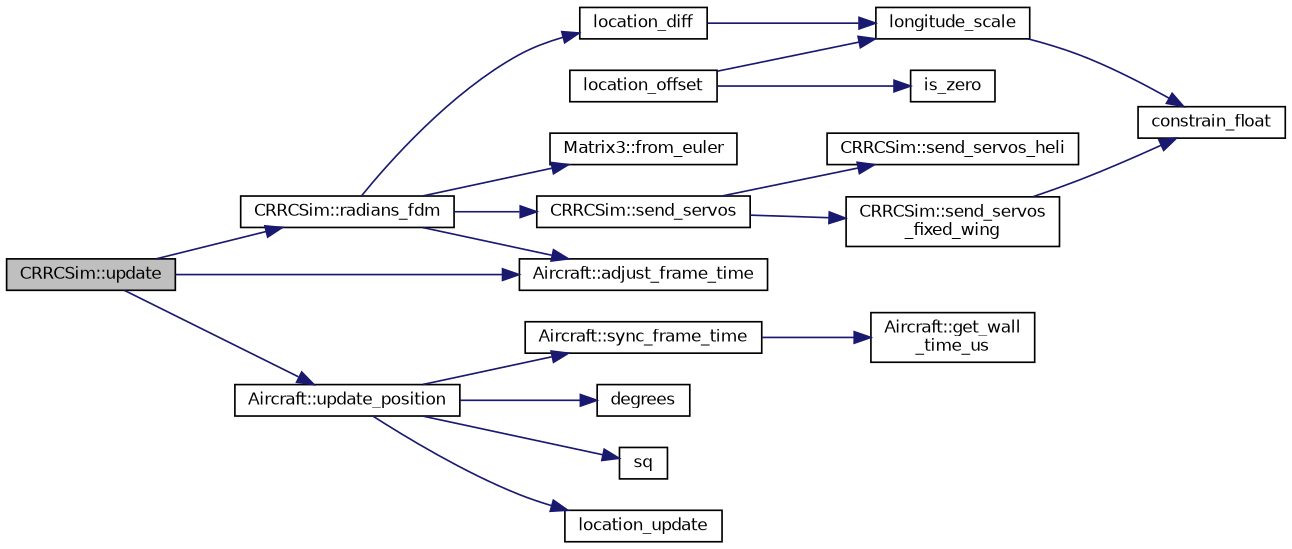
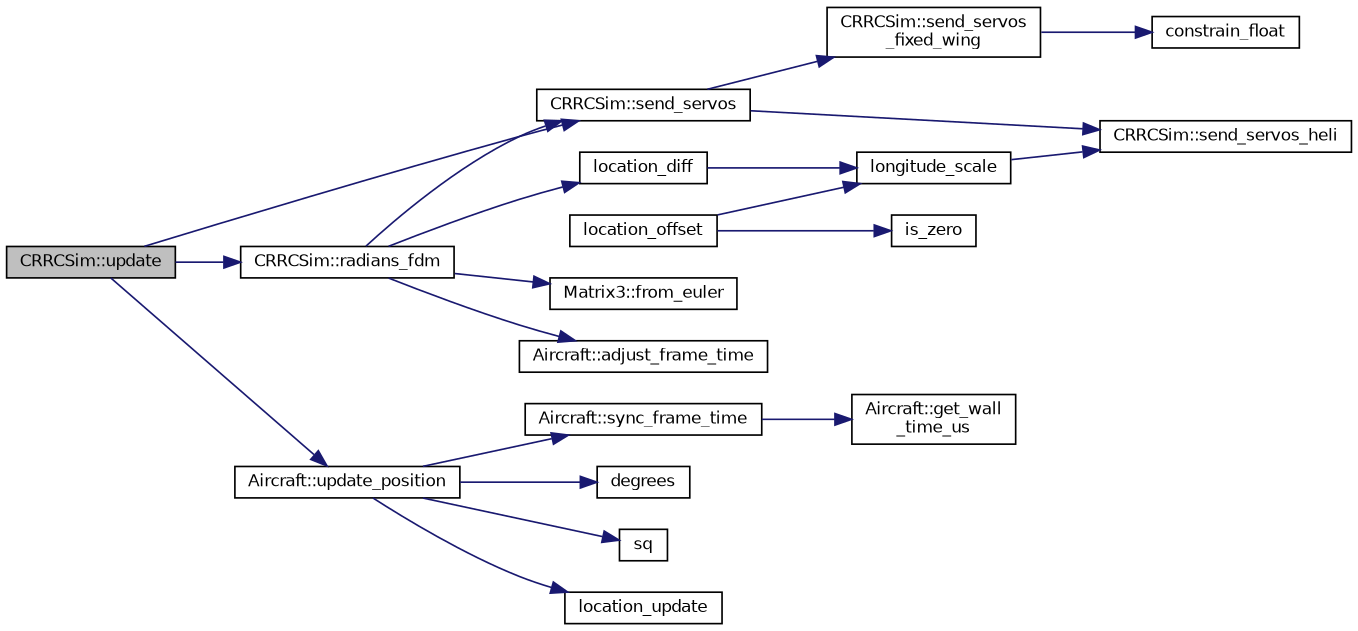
(1101, 64) -> (1047, 156)
(339, 275) -> (353, 184)
